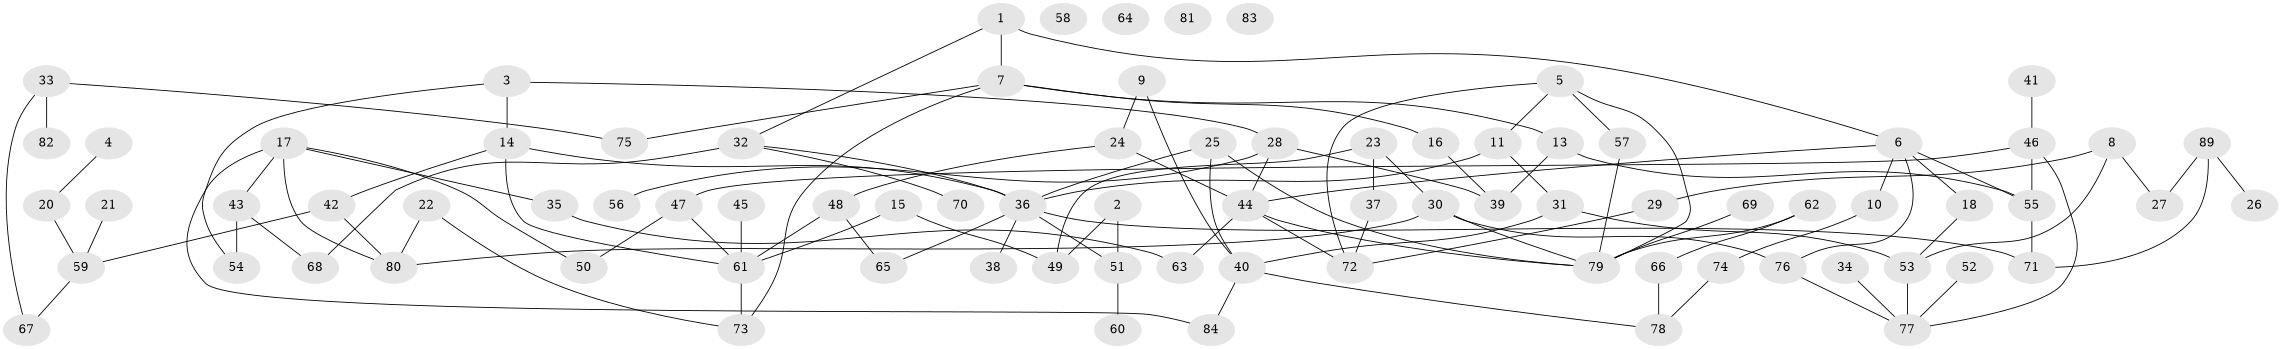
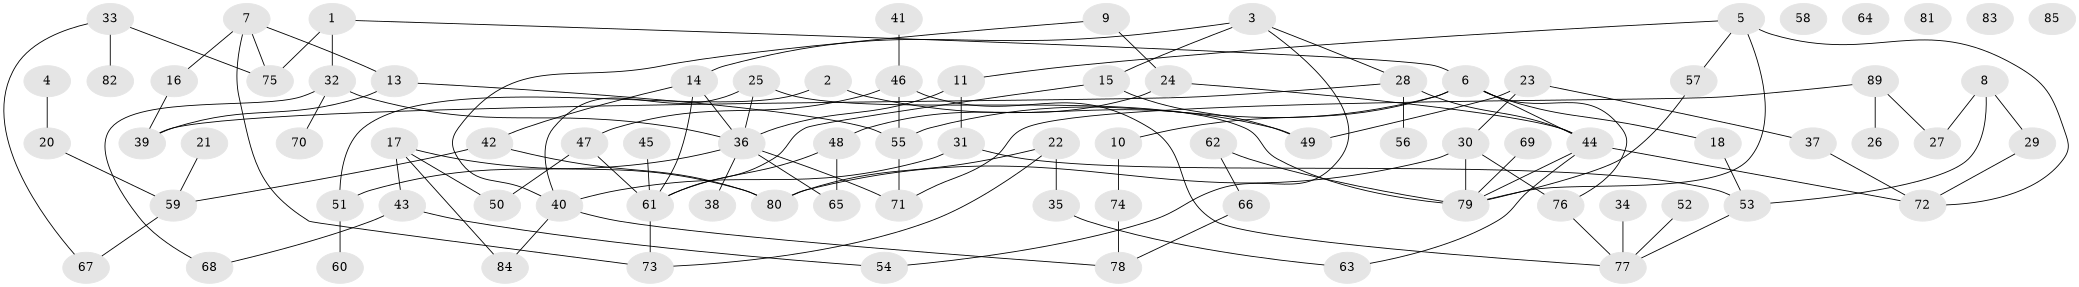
none -> (2052, 19)
none -> (1189, 44)
(1001, 50) -> (301, 50)
(454, 182) -> (1056, 175)
